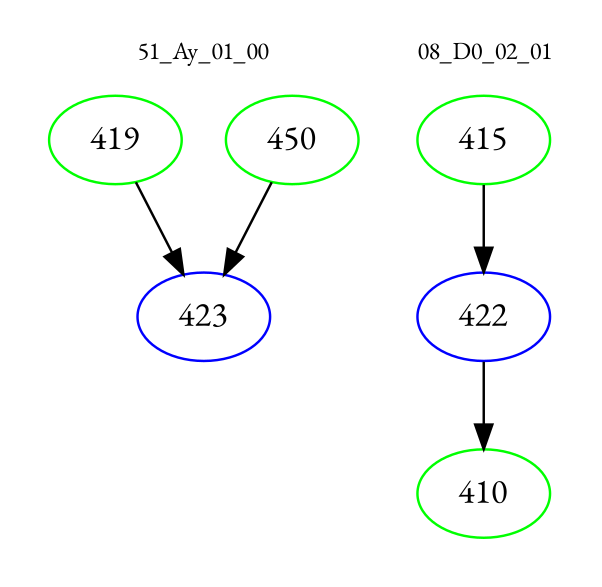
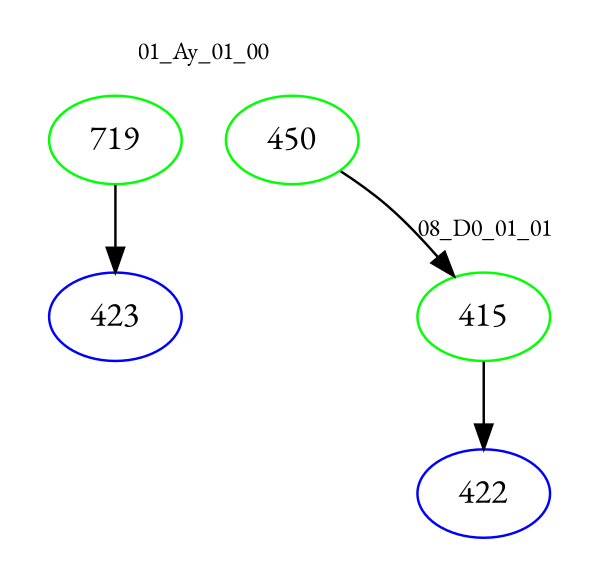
(204, 53) -> (204, 53)
(485, 53) -> (485, 230)
(115, 140) -> (115, 140)
(254, 217) -> (413, 231)
(484, 494) -> none
